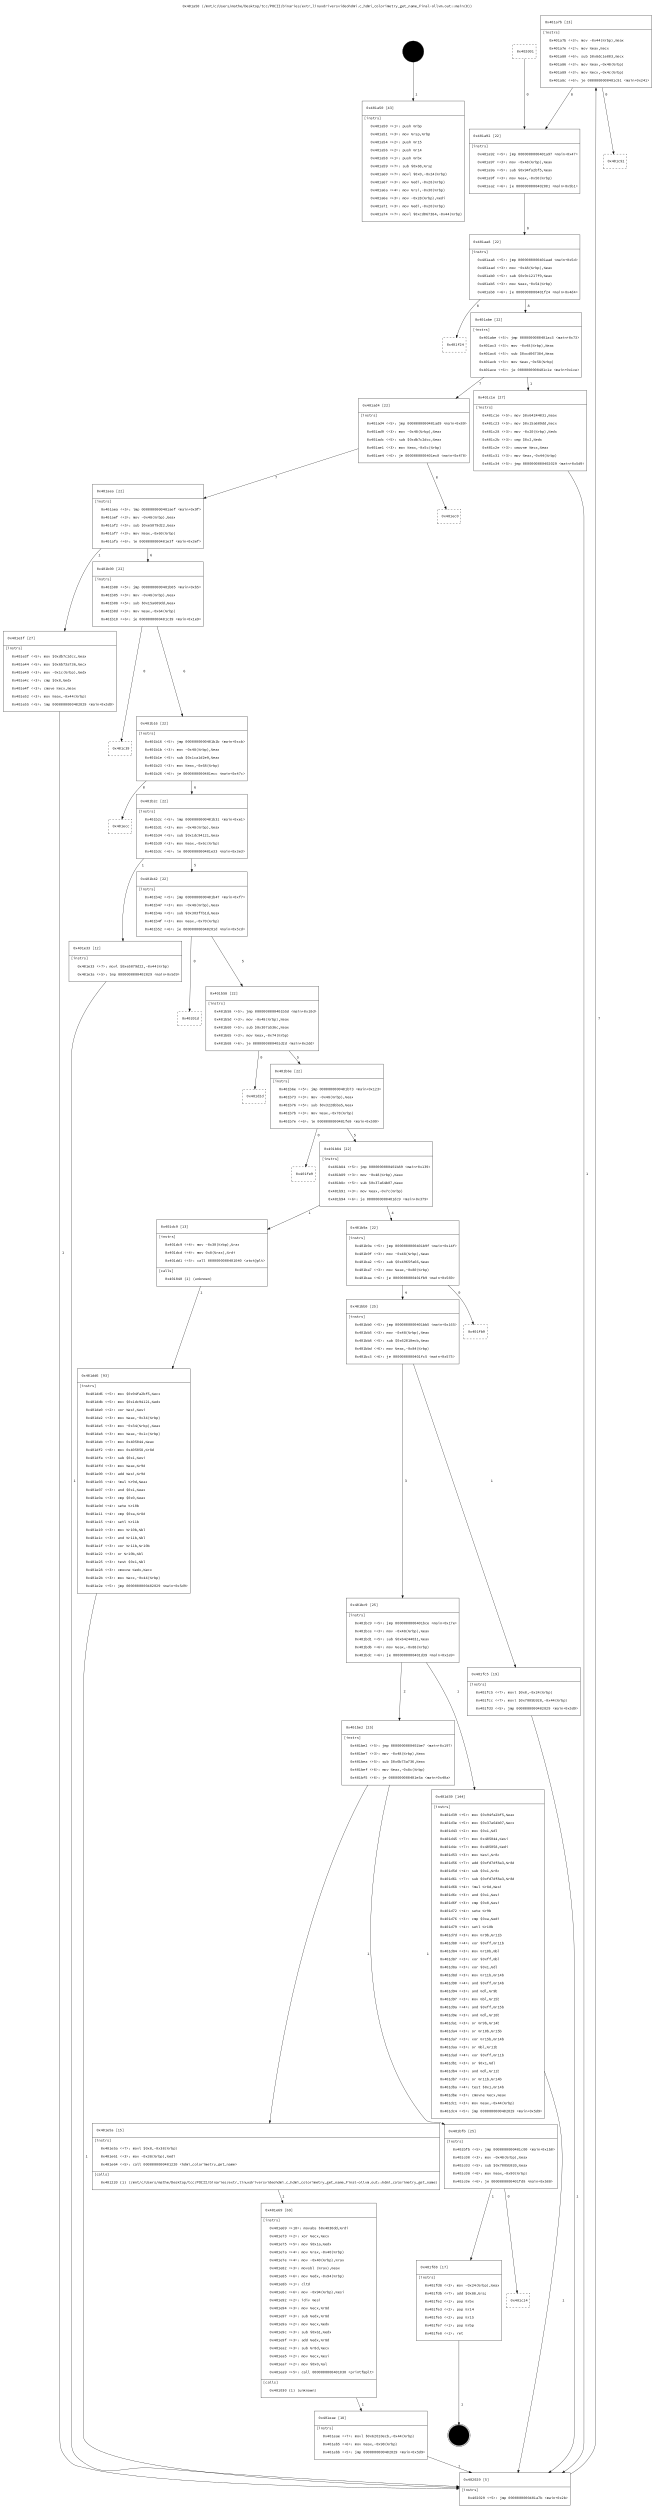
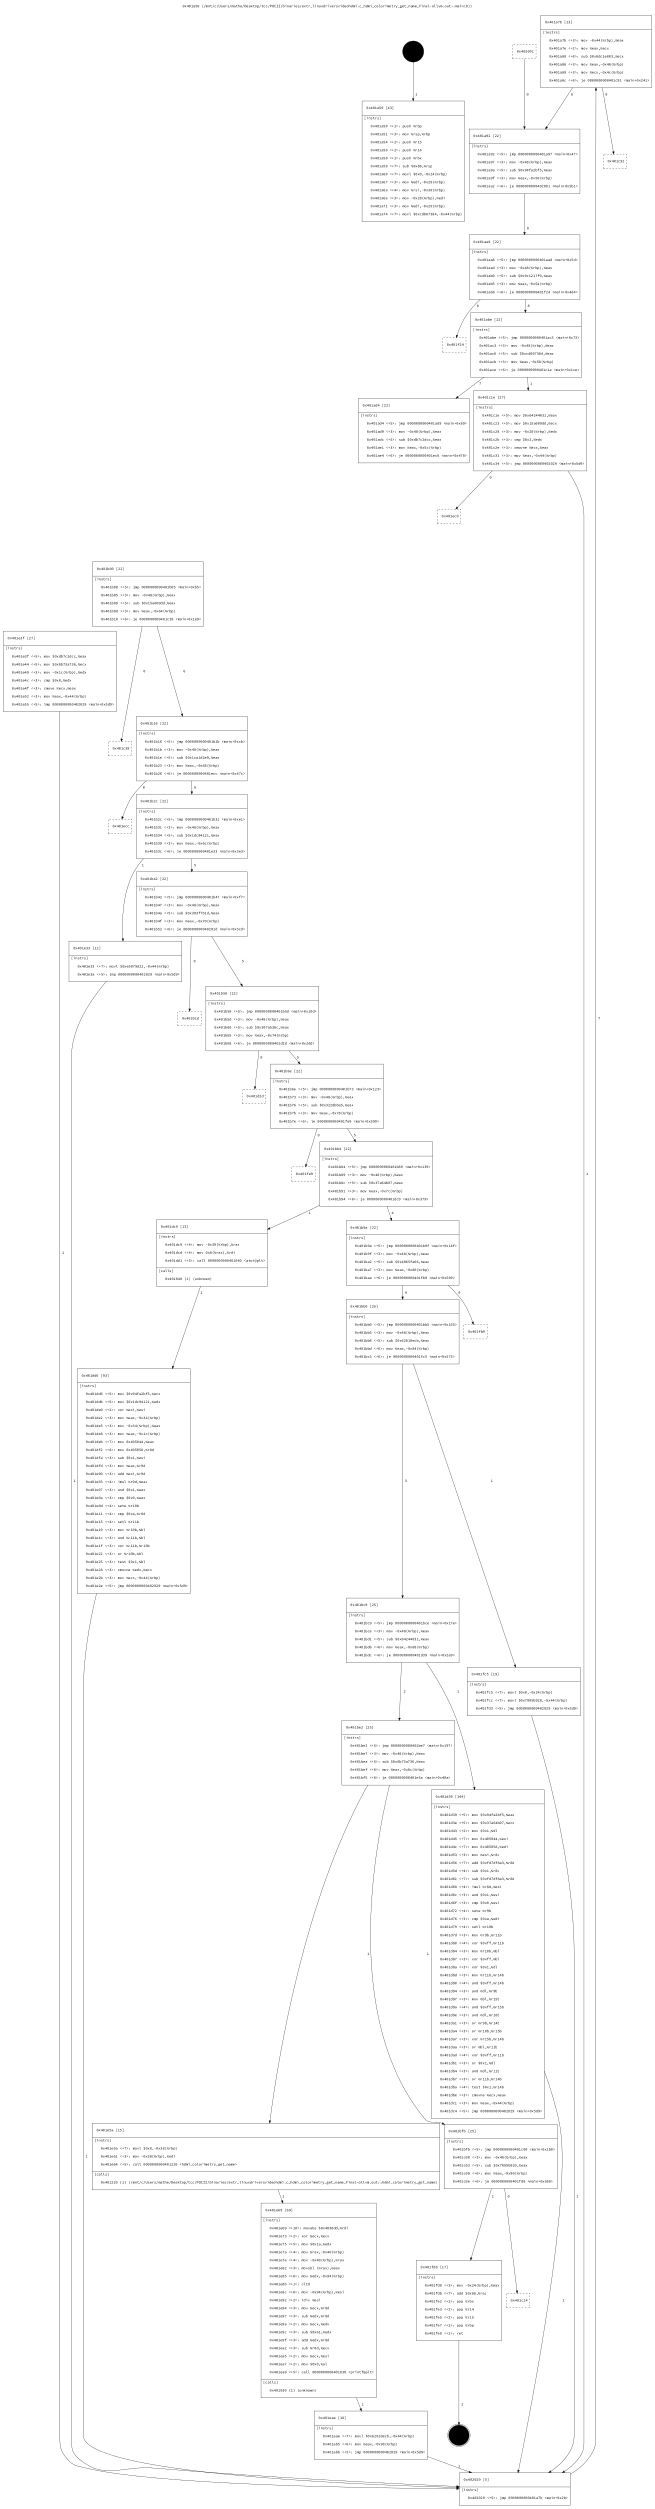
(436, 485) -> (475, 489)
(148, 516) -> none
